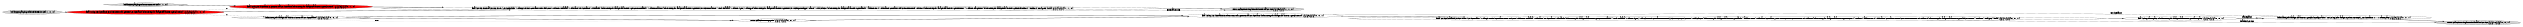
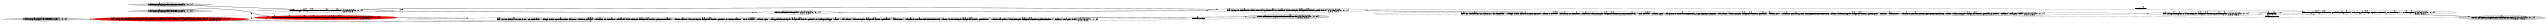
none -> (170, 5)
(33, 12) -> (45, 19)
